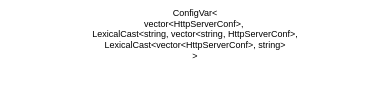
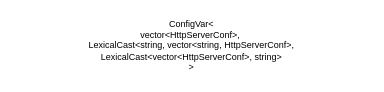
(195, 34) -> (192, 45)
